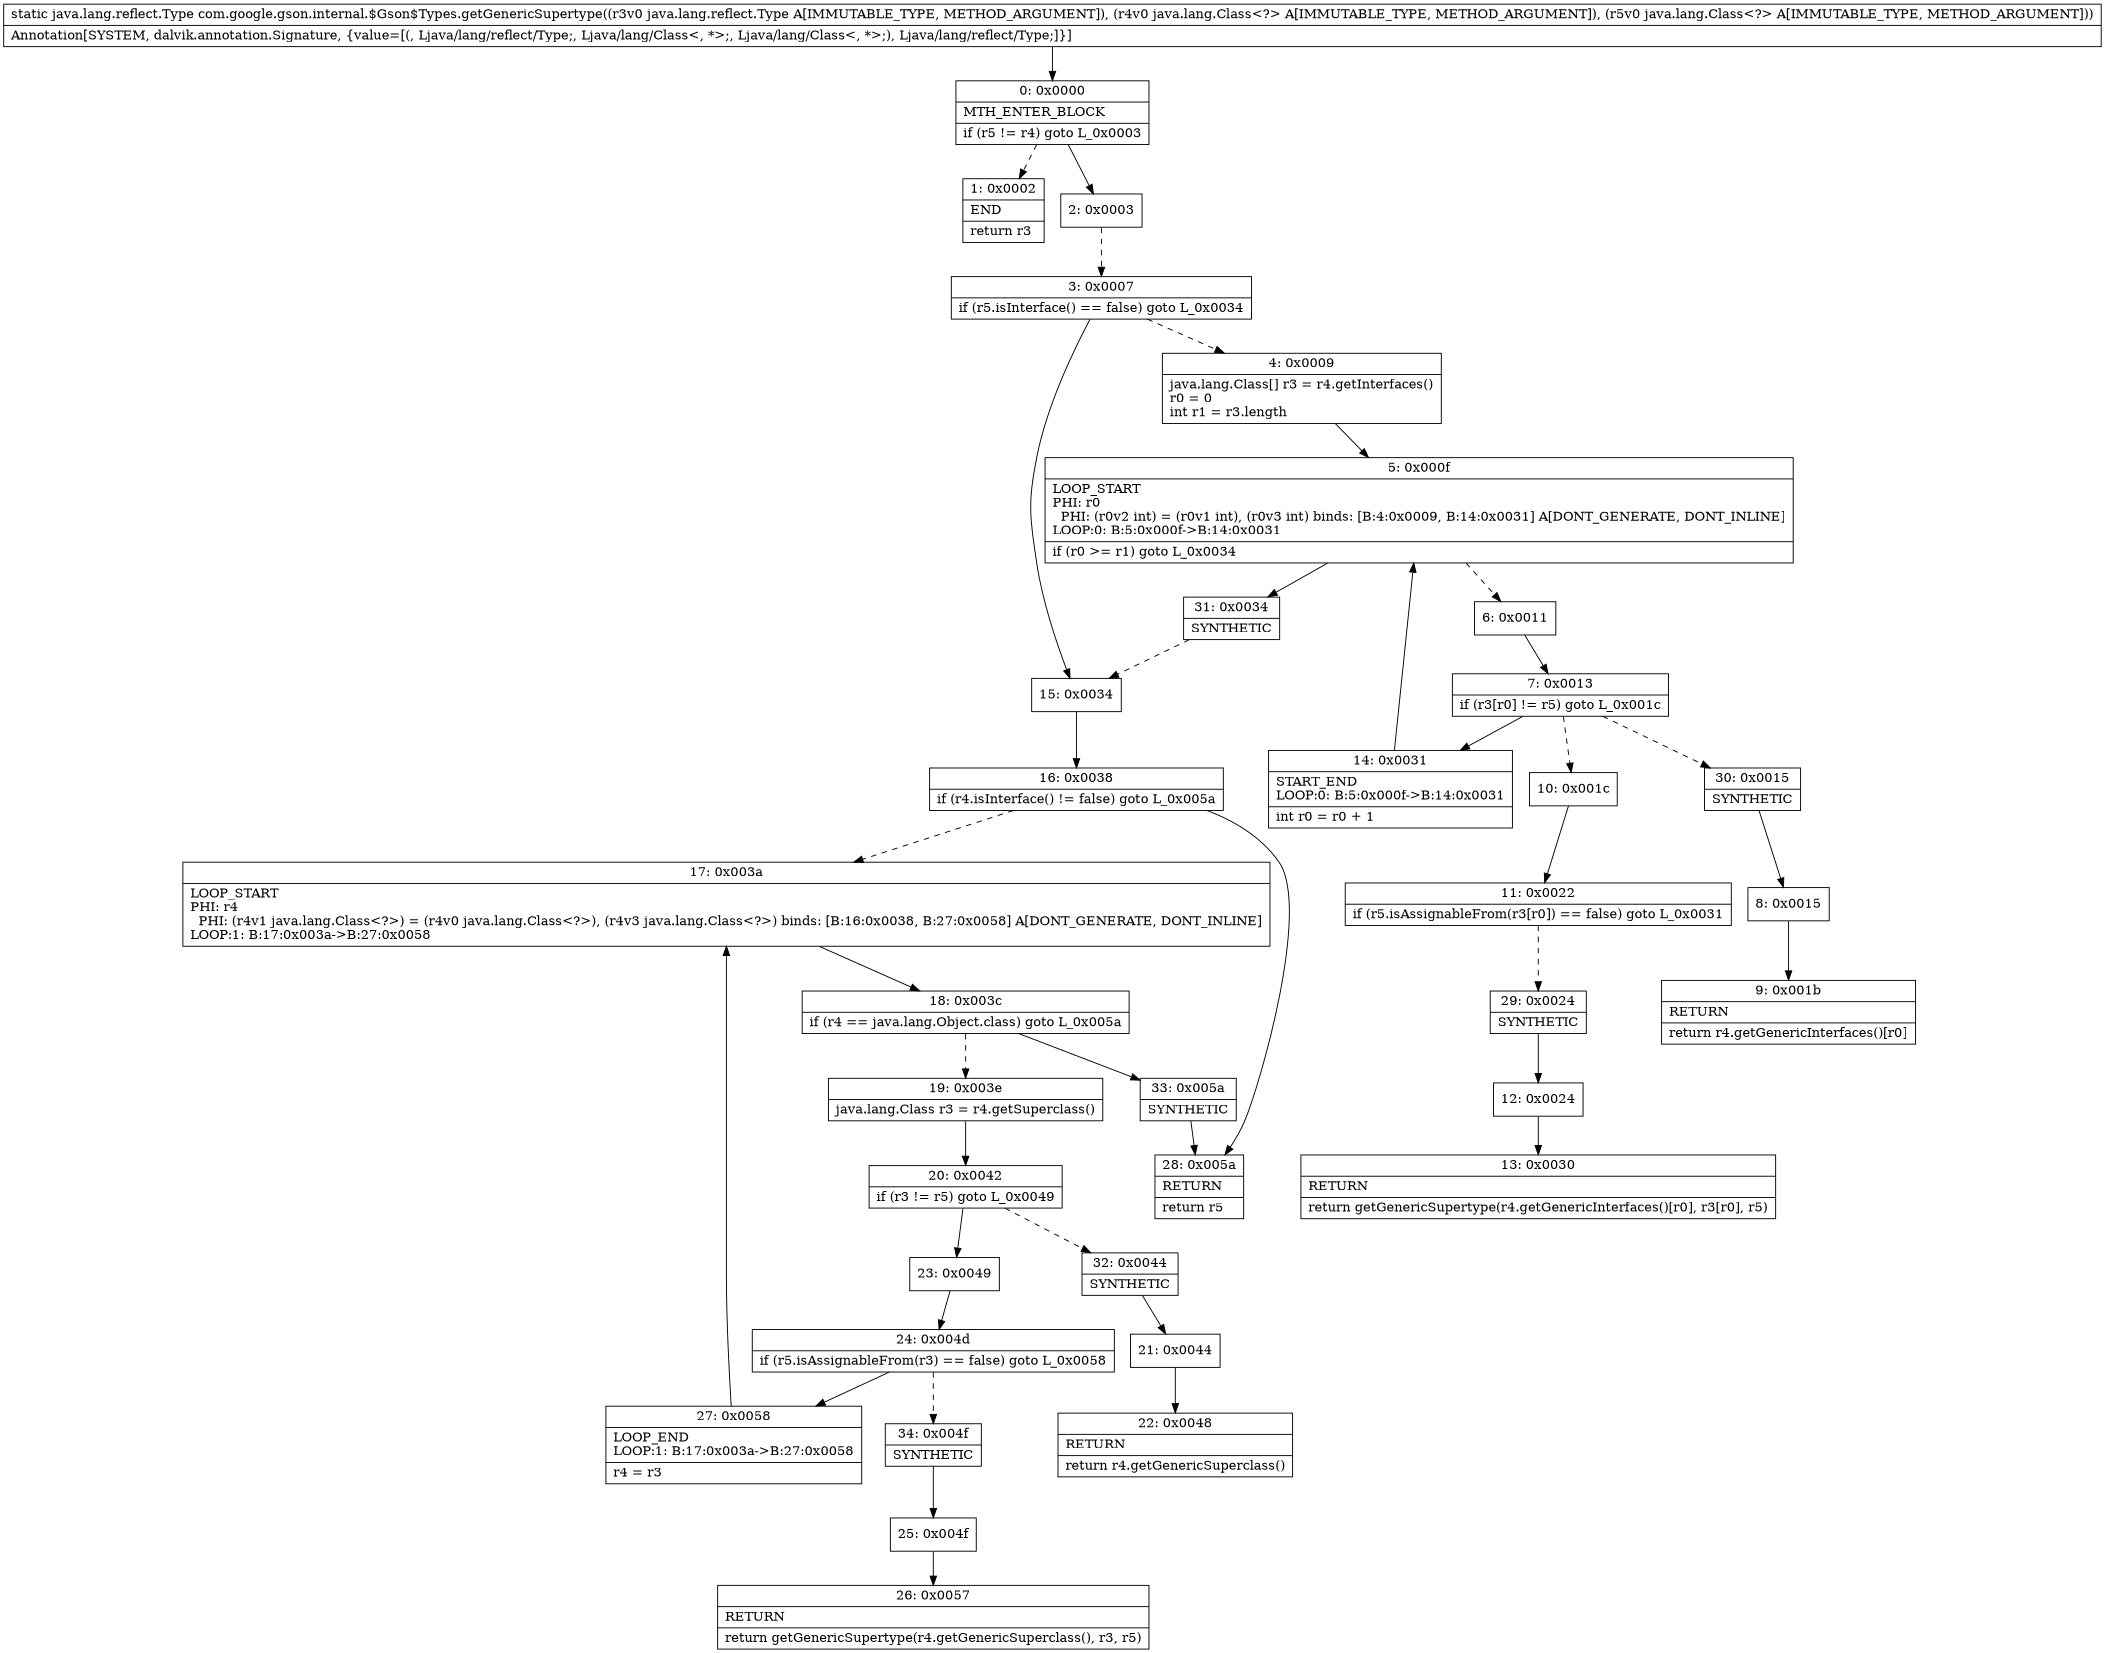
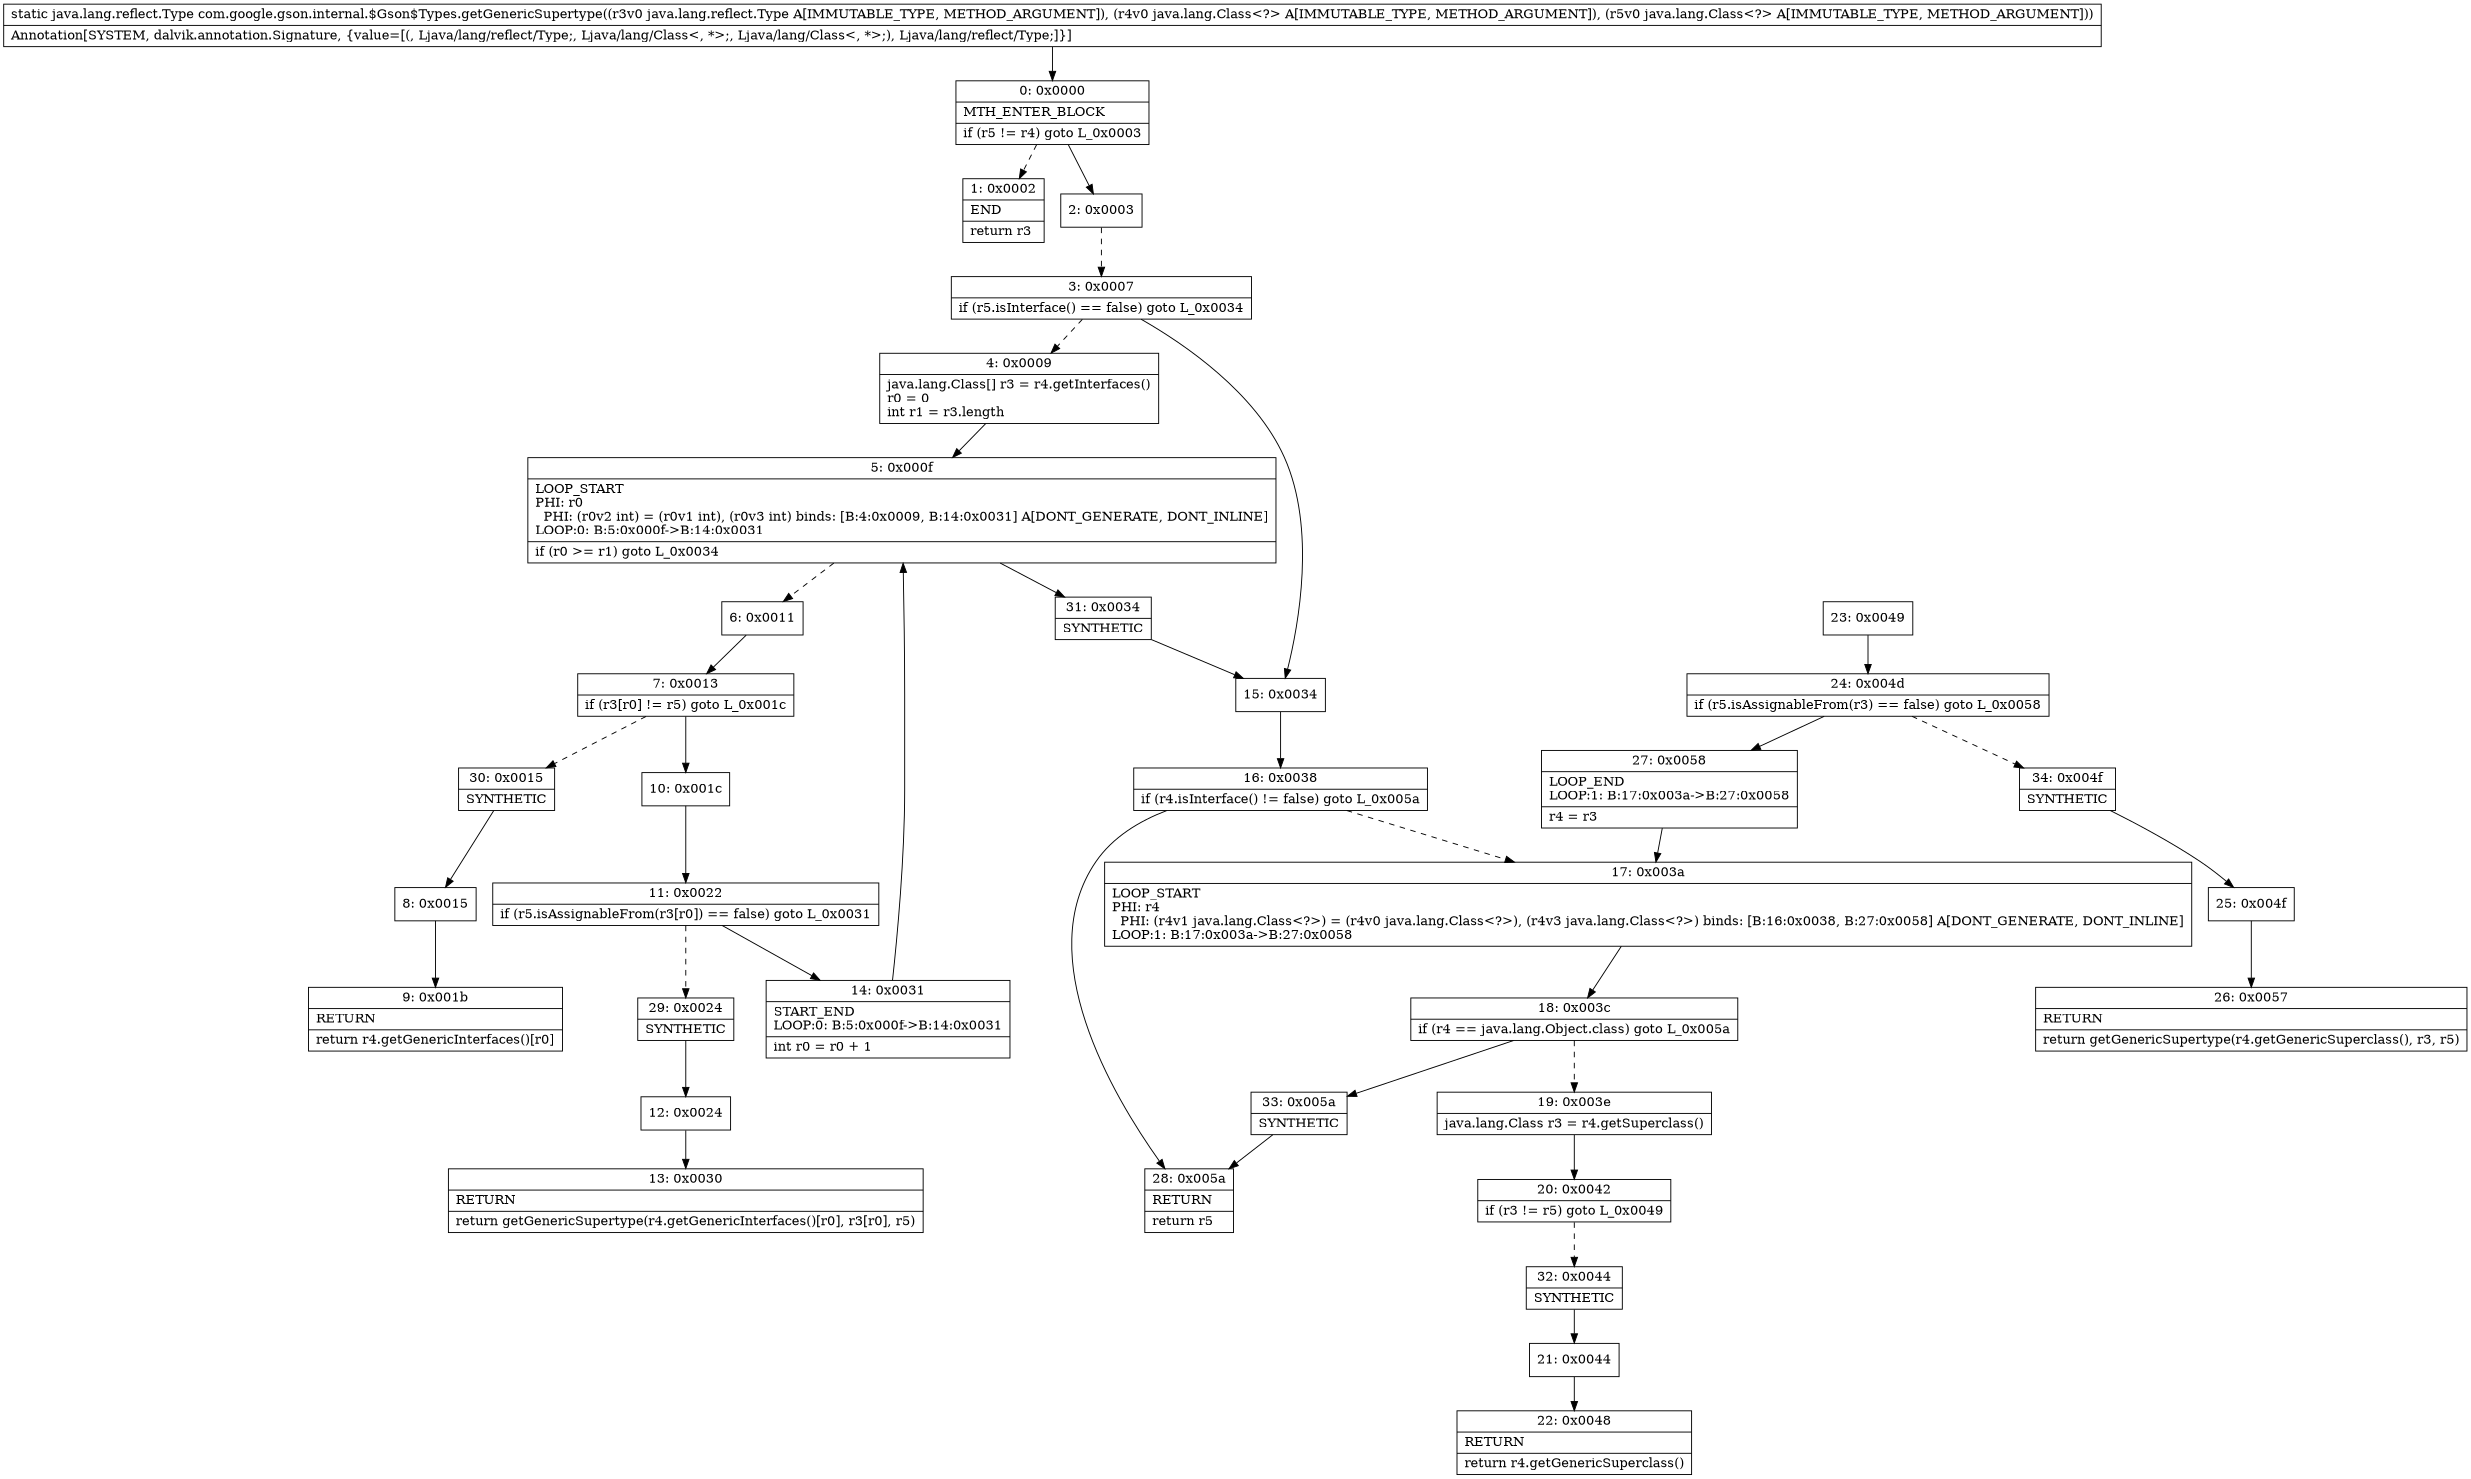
(1153, 657) -> (1193, 657)
(1496, 731) -> (767, 951)
(1567, 740) -> (686, 740)
(960, 1228) -> none
